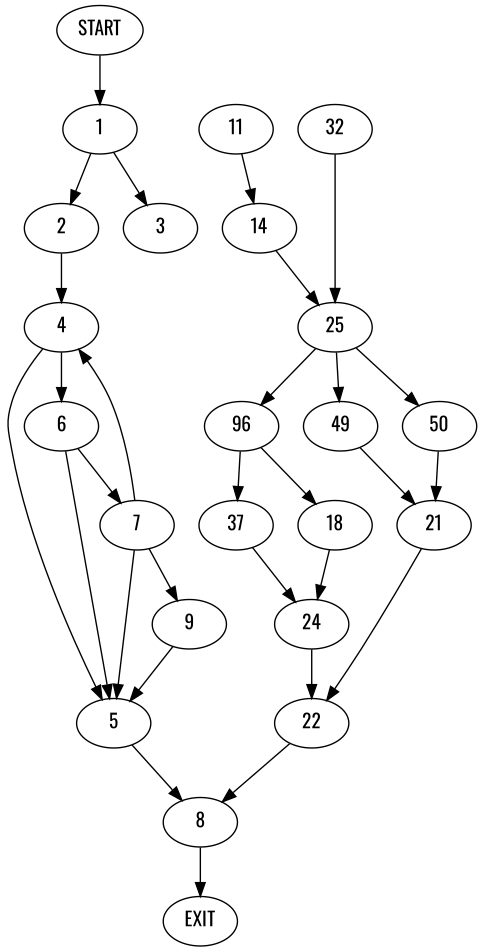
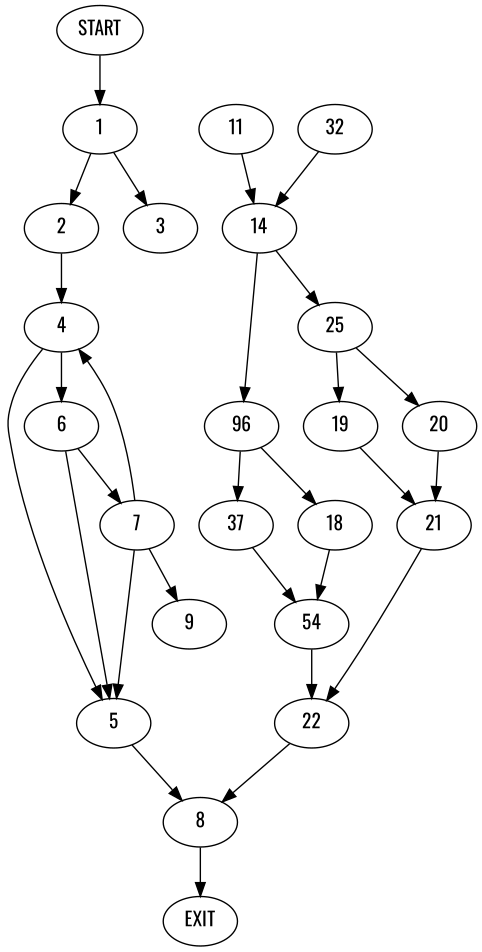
(335, 221) -> (302, 173)
(293, 372) -> (251, 320)
(341, 426) -> (341, 426)
(440, 426) -> (440, 426)
(312, 624) -> (312, 624)
(156, 668) -> none
